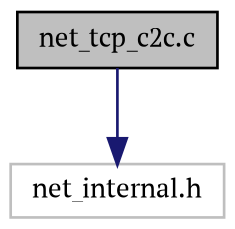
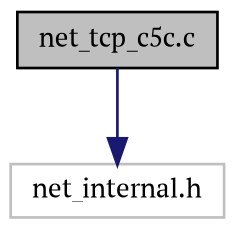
(117, 40) -> (117, 40)
